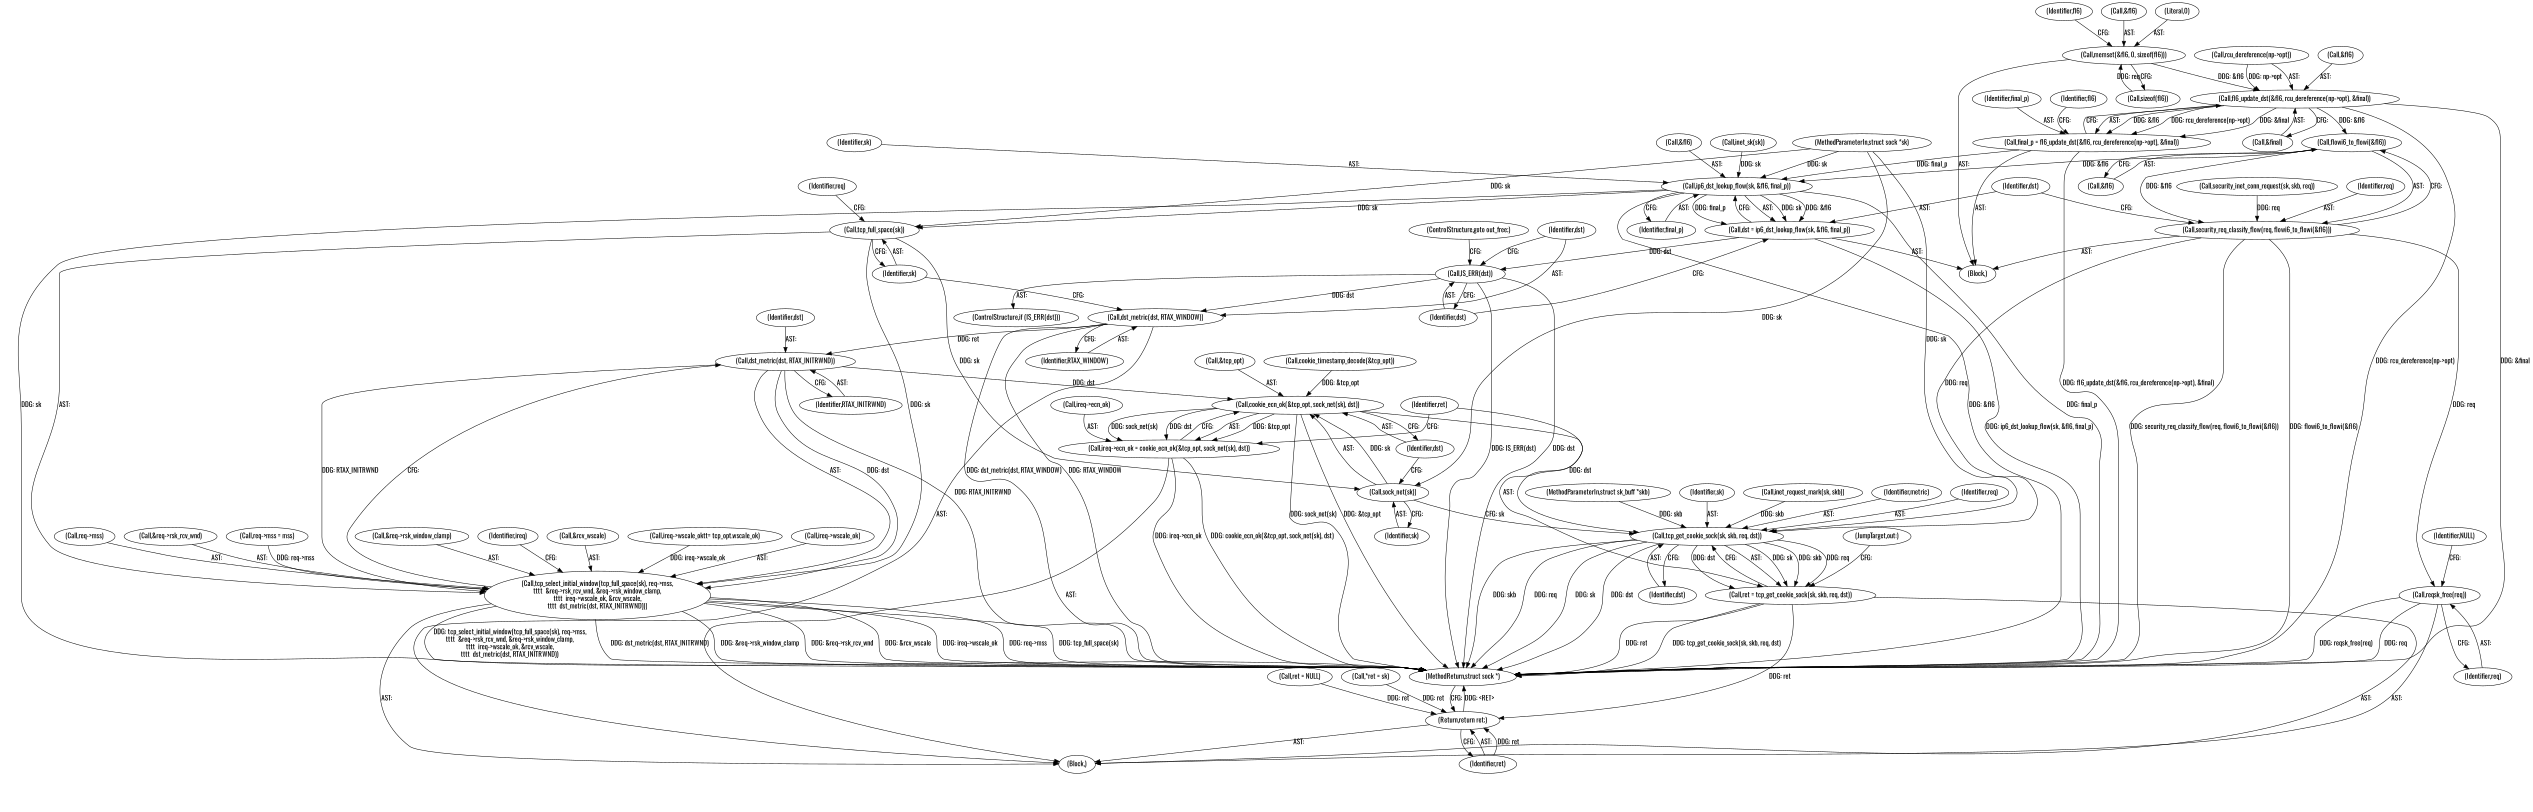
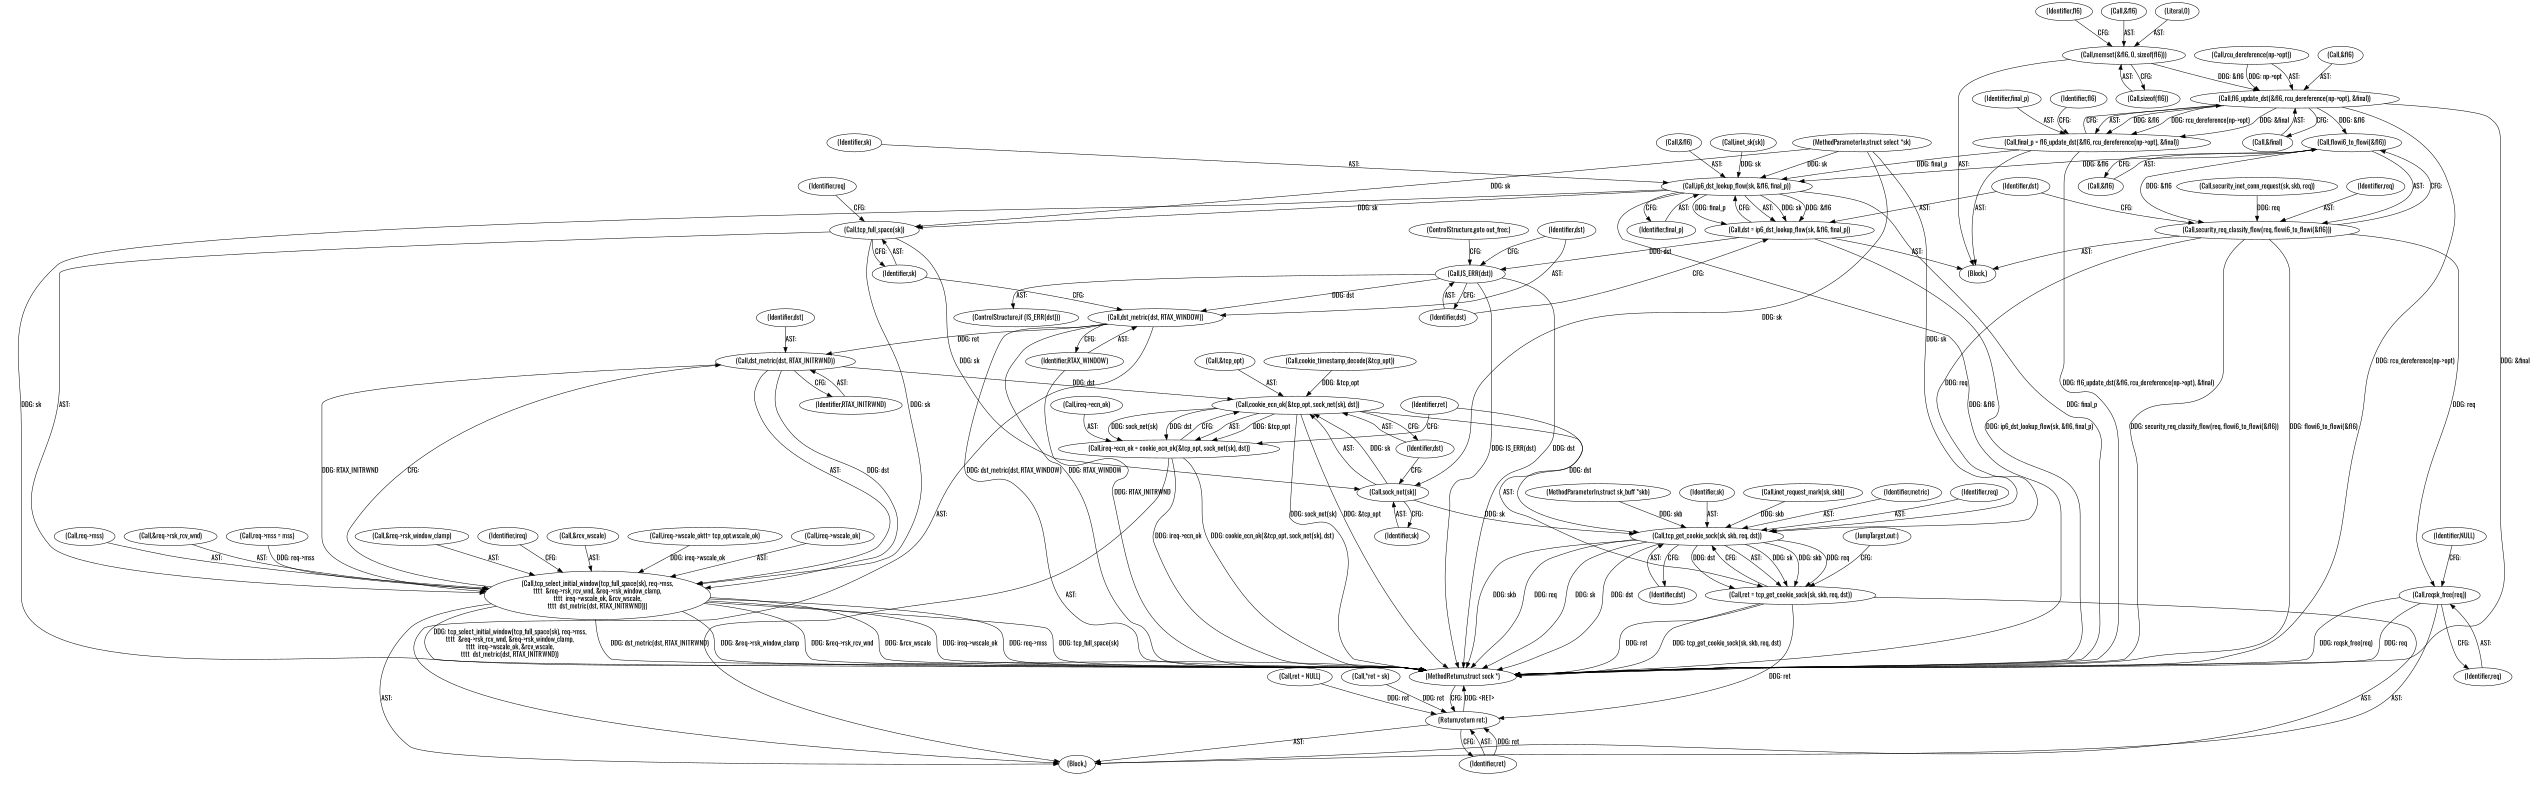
(2129, 77) -> (2129, 77)
(1862, 143) -> (1862, 143)
(1495, 515) -> (1495, 515)
(1062, 624) -> (1138, 593)
